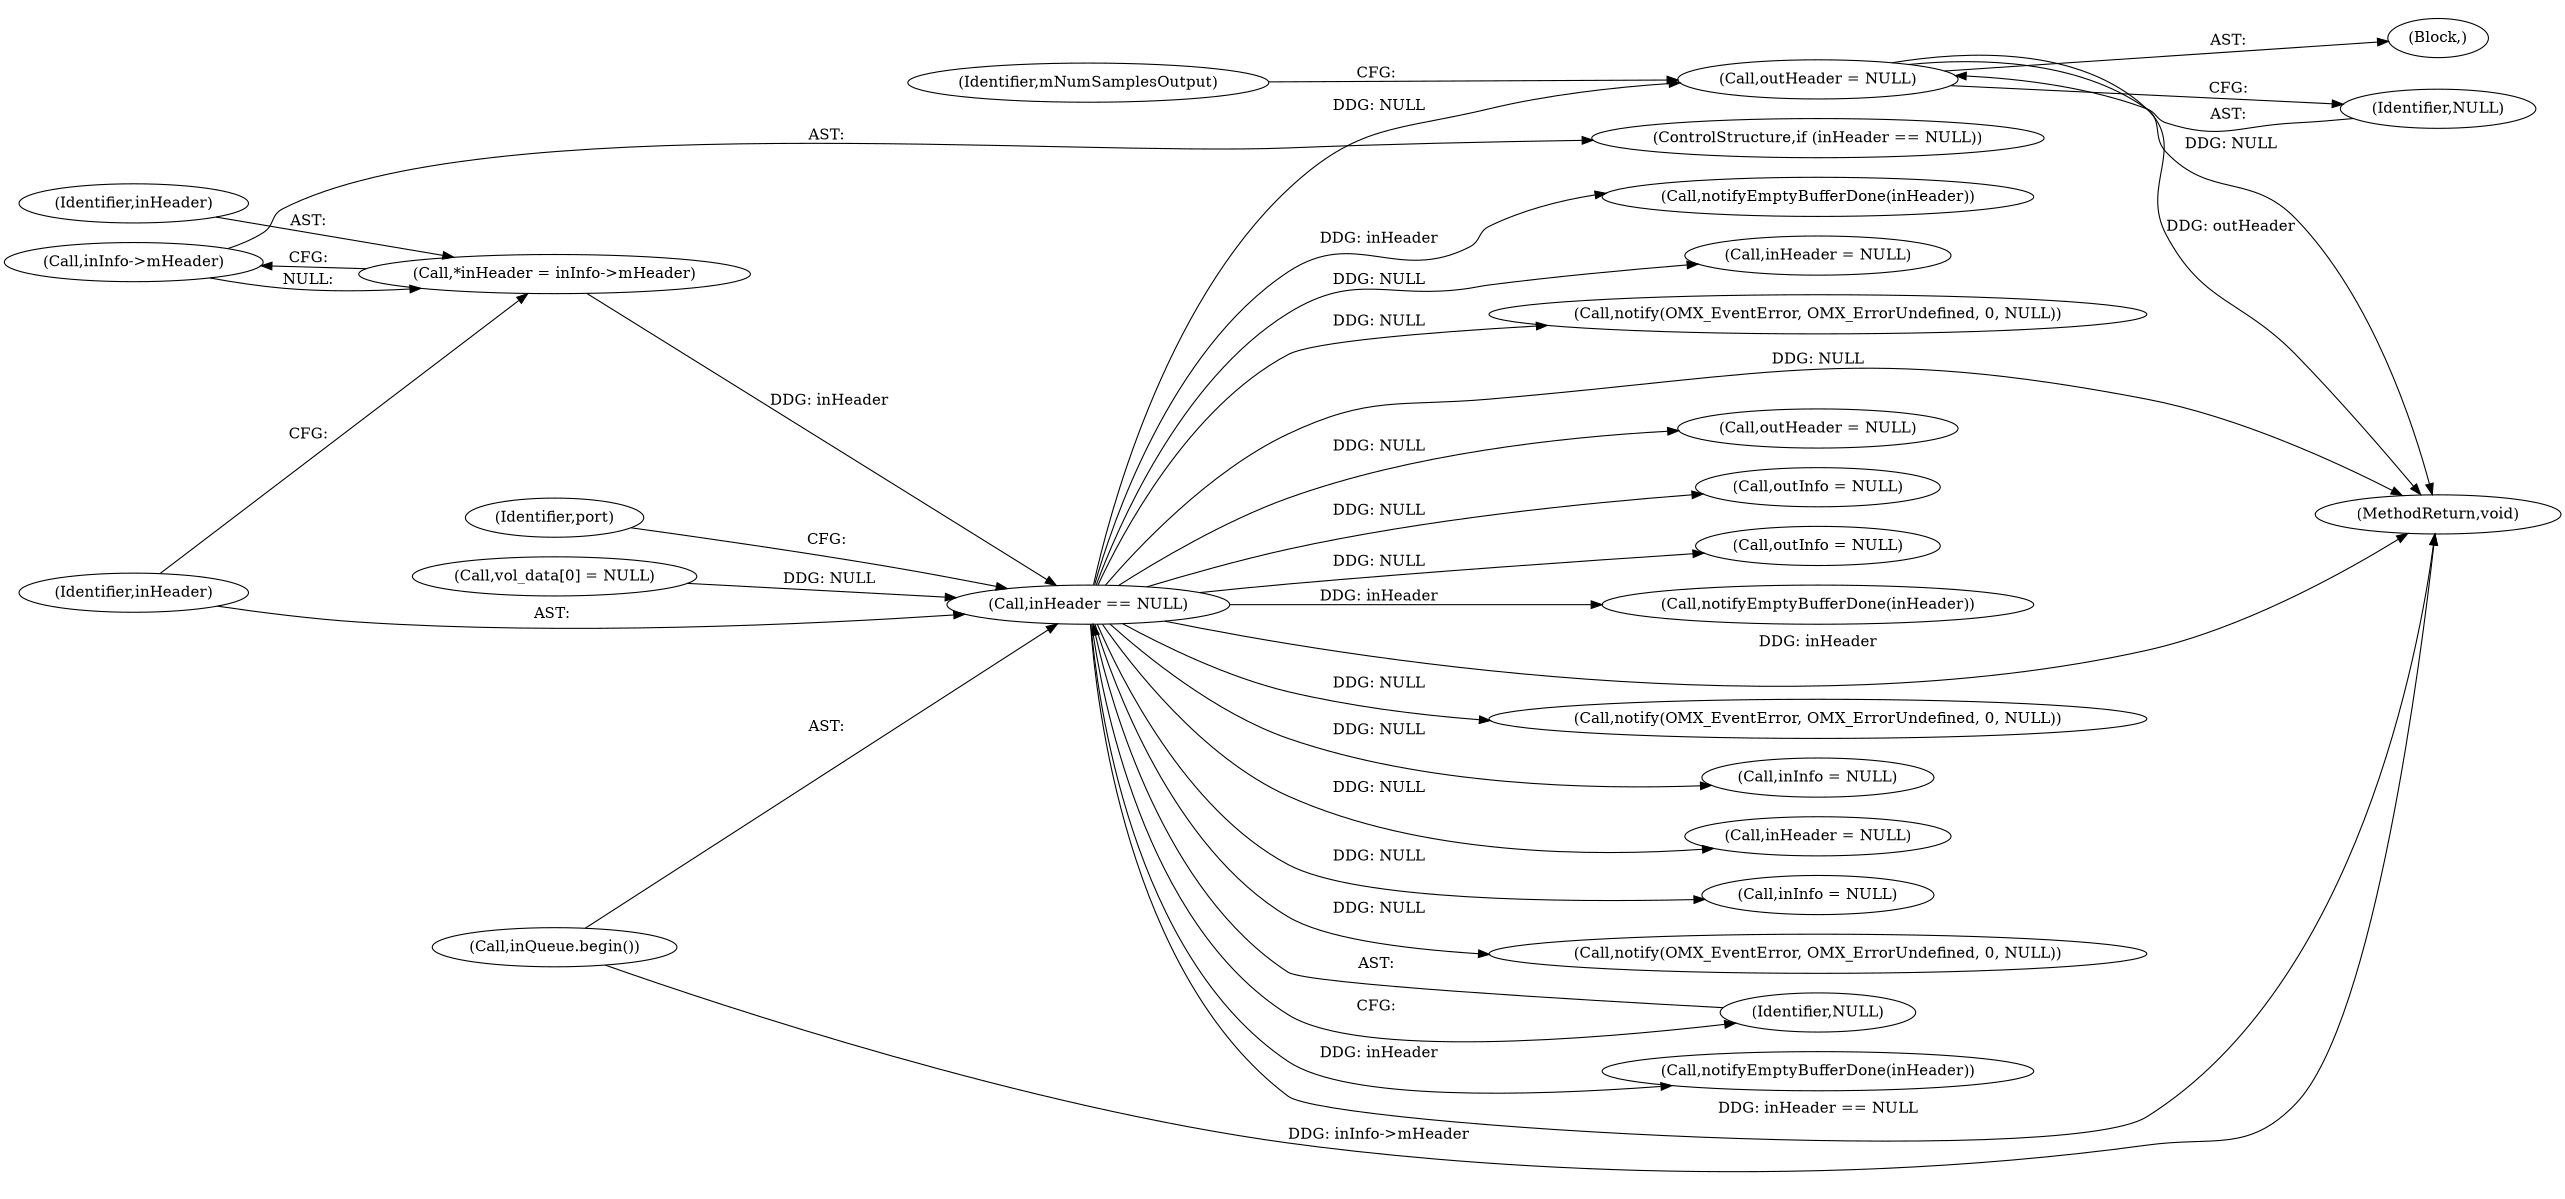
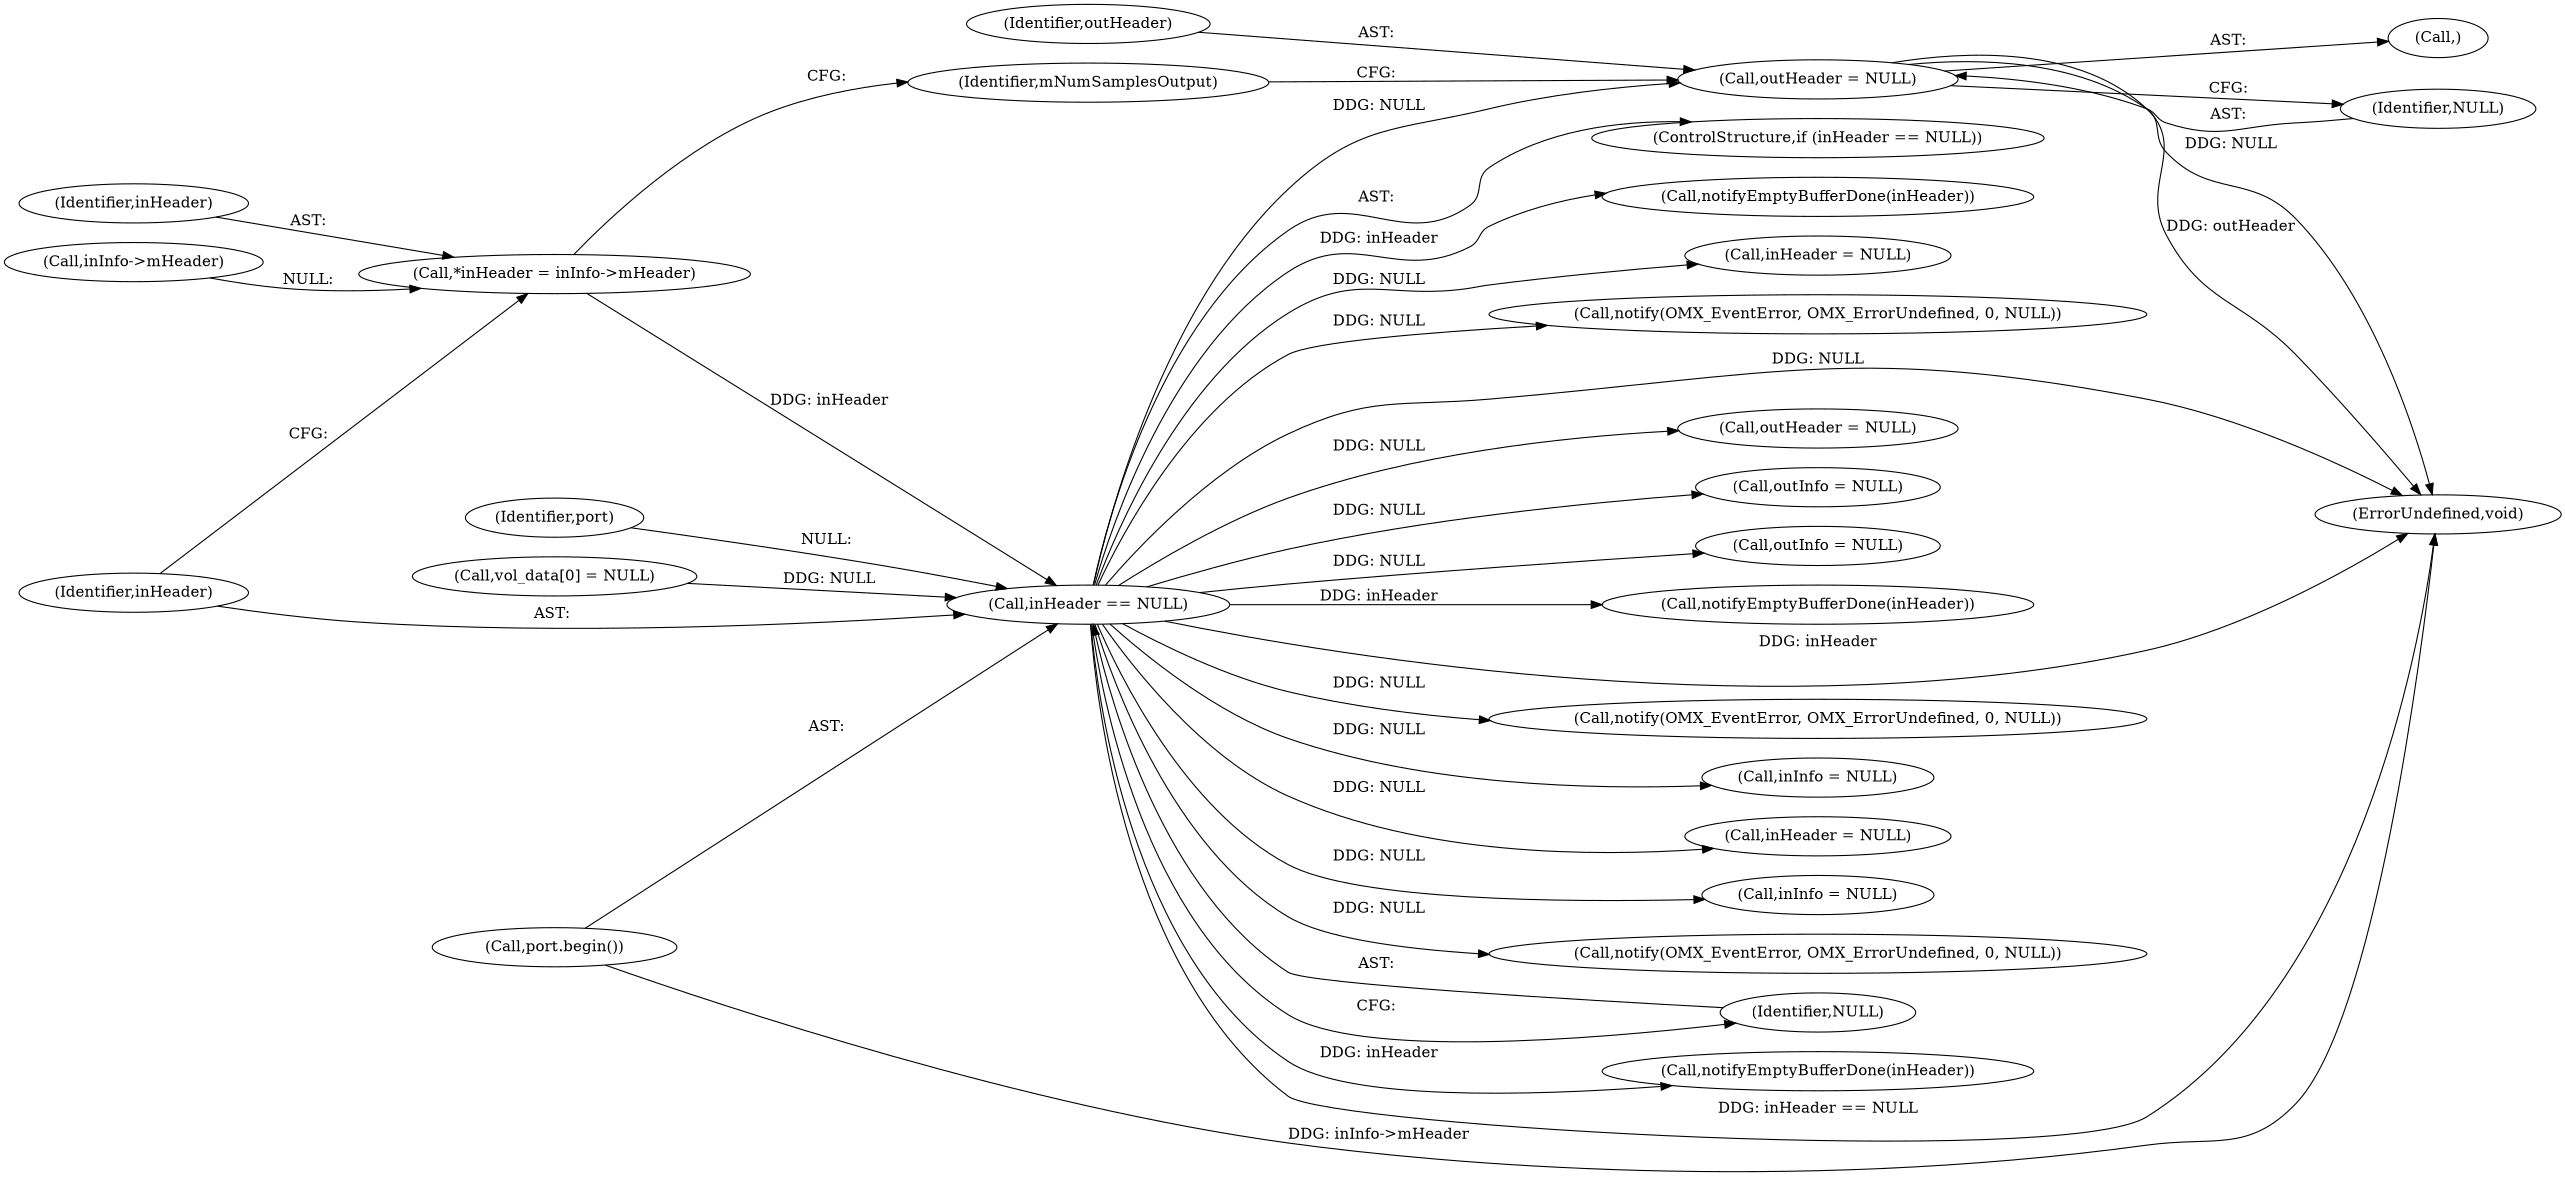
none -> (1088, 24)
(2438, 38) -> (2438, 38)
(894, 144) -> (1297, 226)
(319, 267) -> (719, 137)
(2438, 514) -> (2438, 514)
(829, 540) -> (829, 540)
(555, 947) -> (555, 947)
